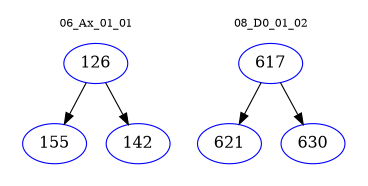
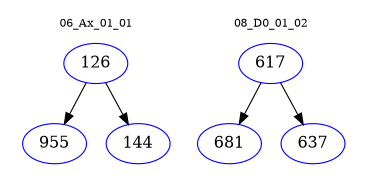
(55, 144) -> (55, 144)
(138, 144) -> (138, 144)
(229, 144) -> (229, 144)
(313, 144) -> (313, 144)
